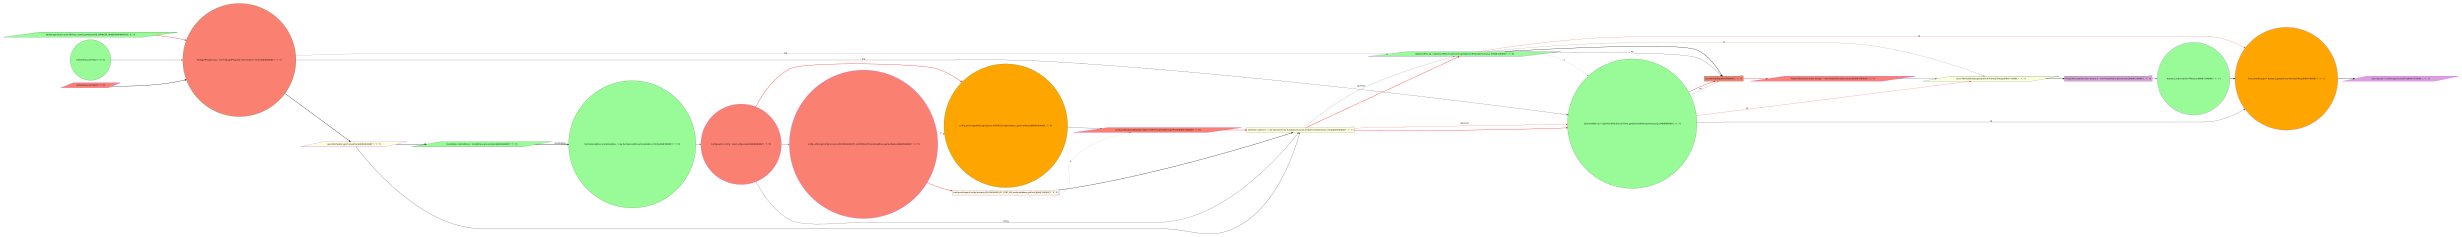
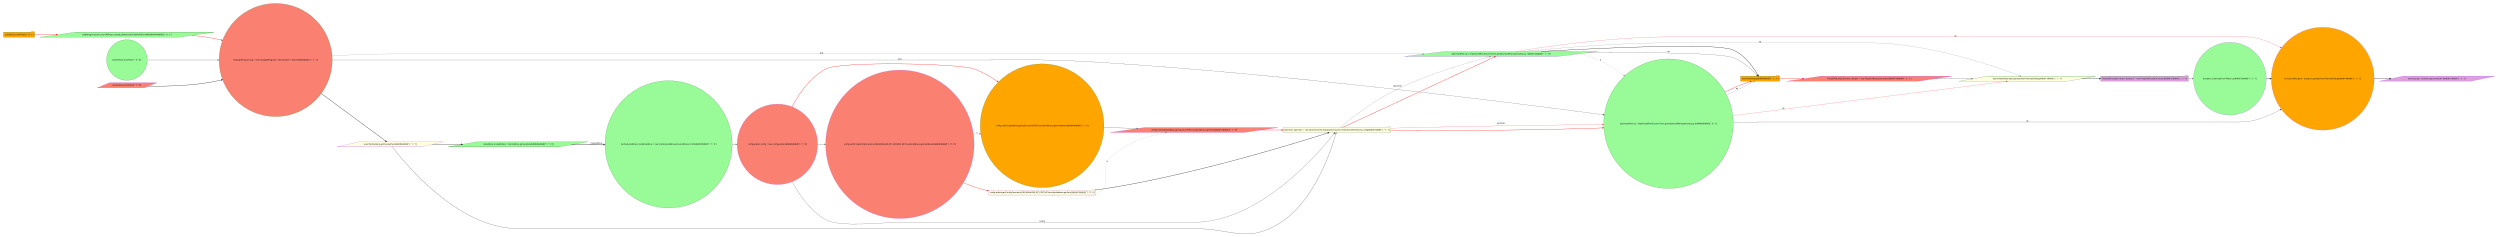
none -> (19, 35)
(1724, 79) -> (1760, 79)
